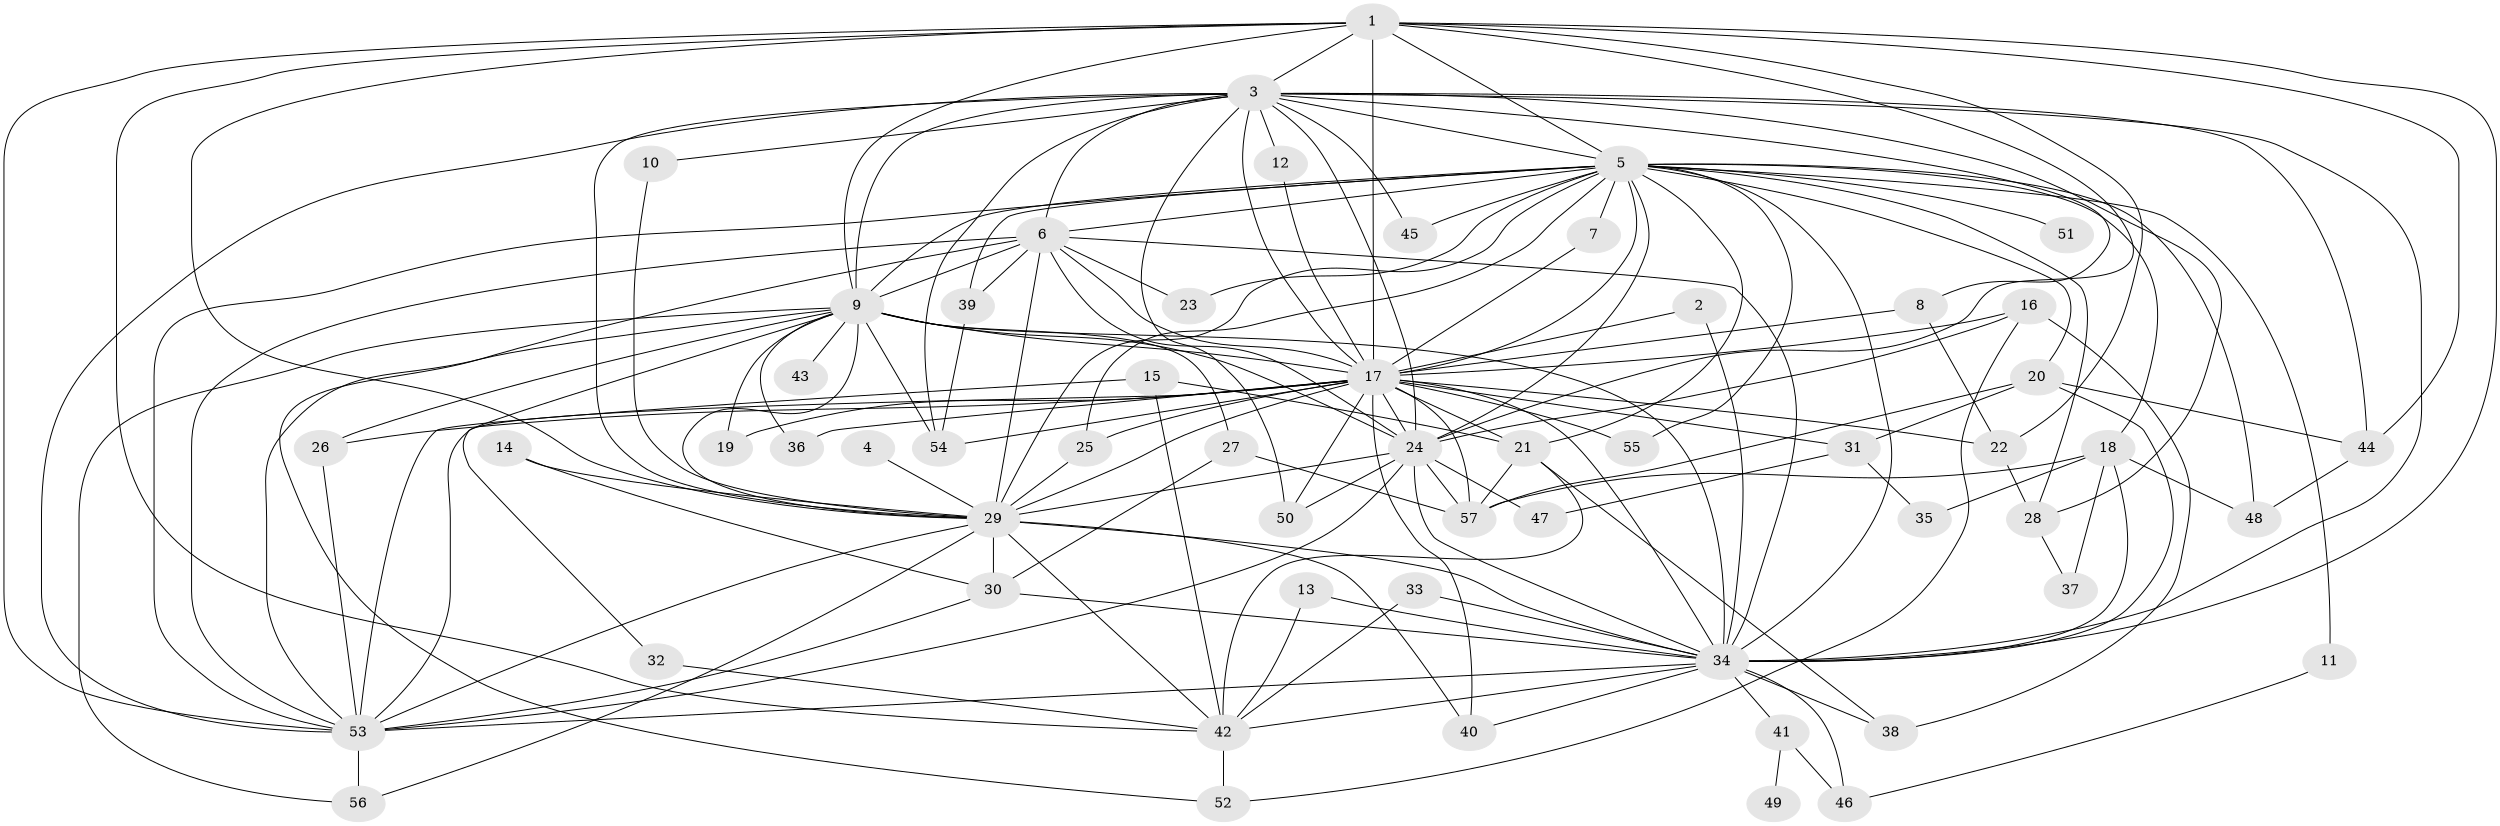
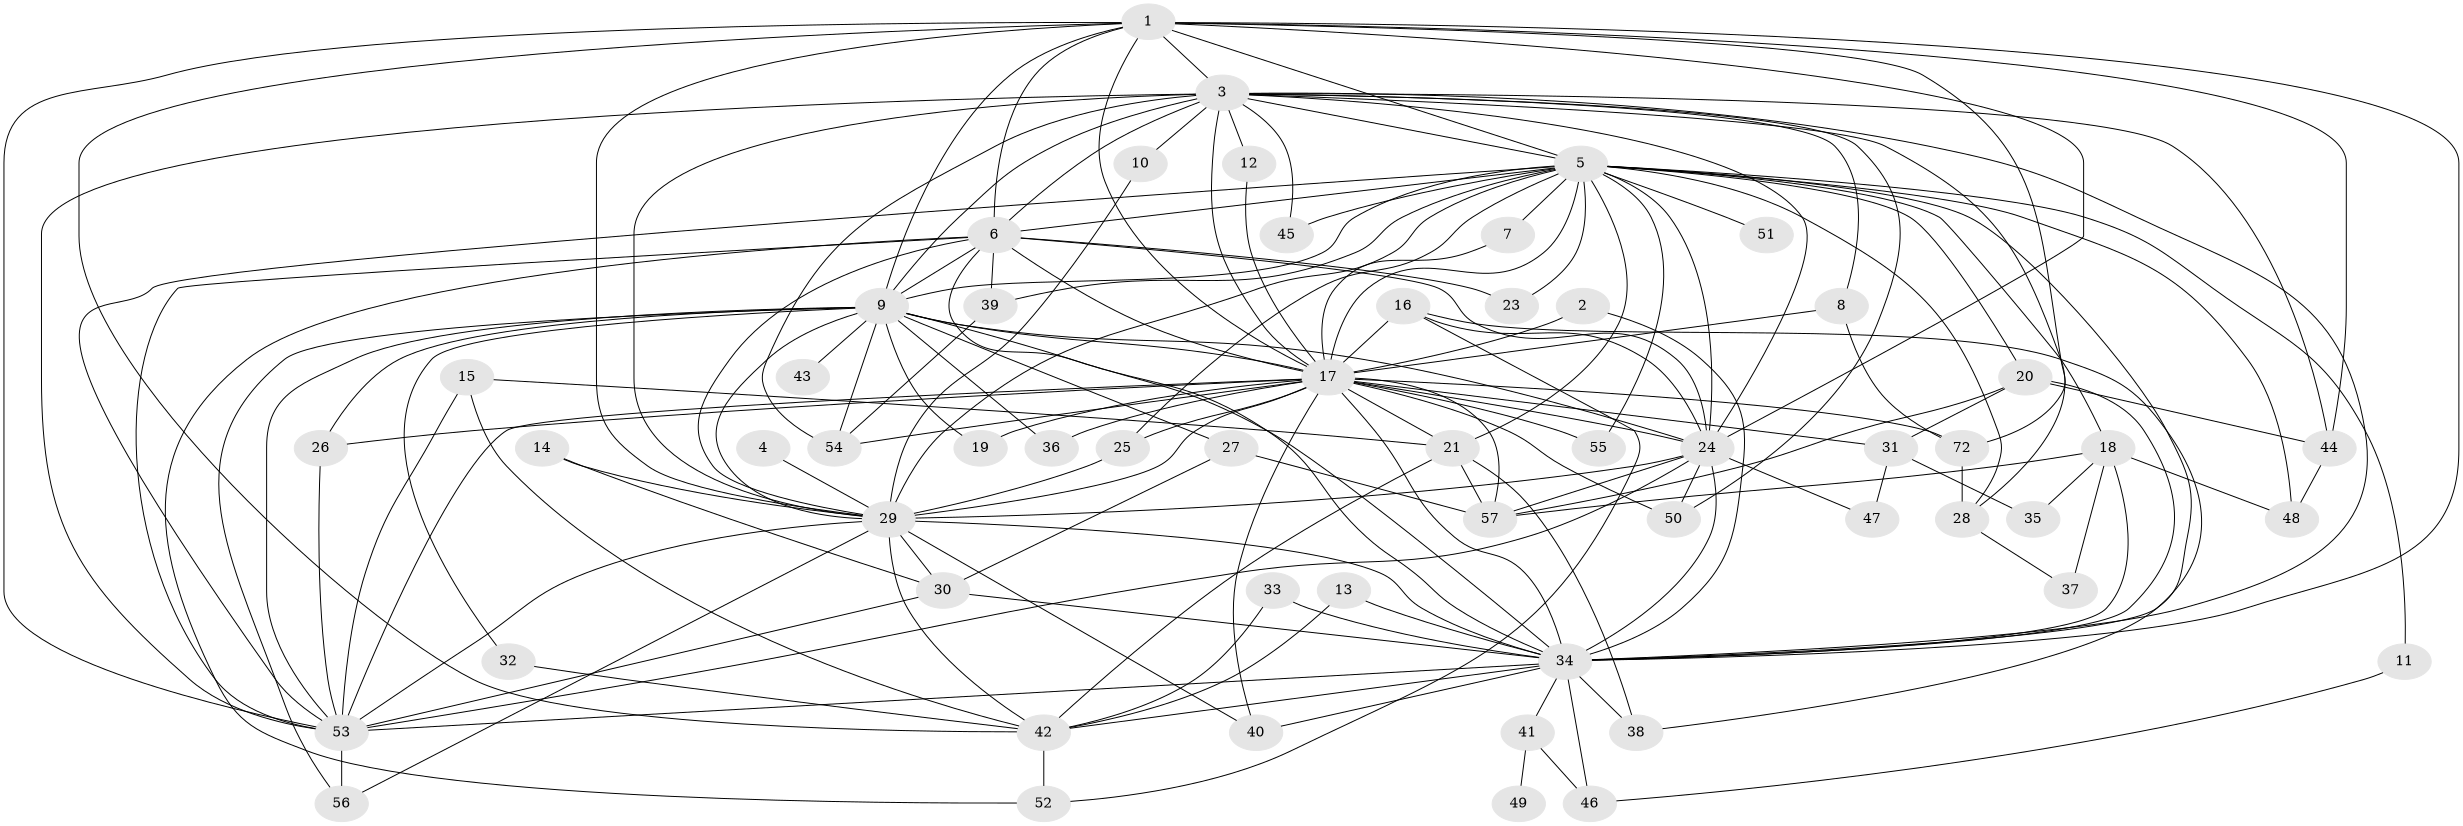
none -> (1025, 90)
(2000, 448) -> (1962, 448)
